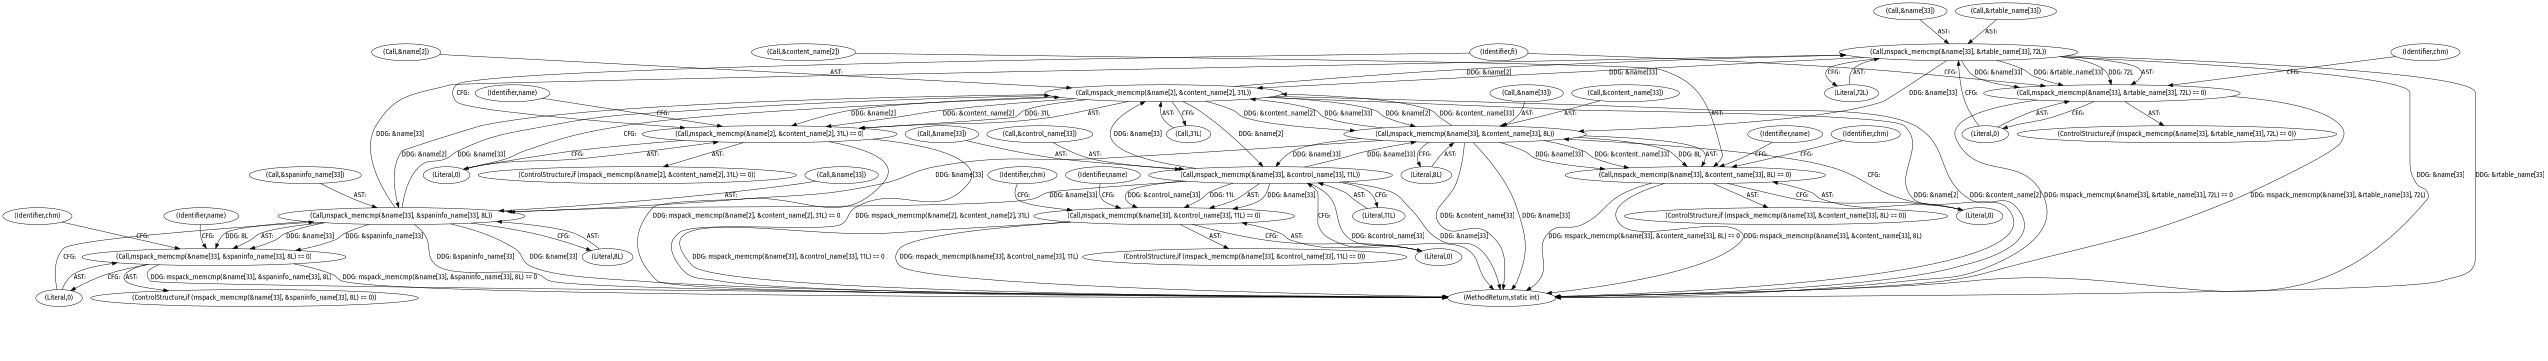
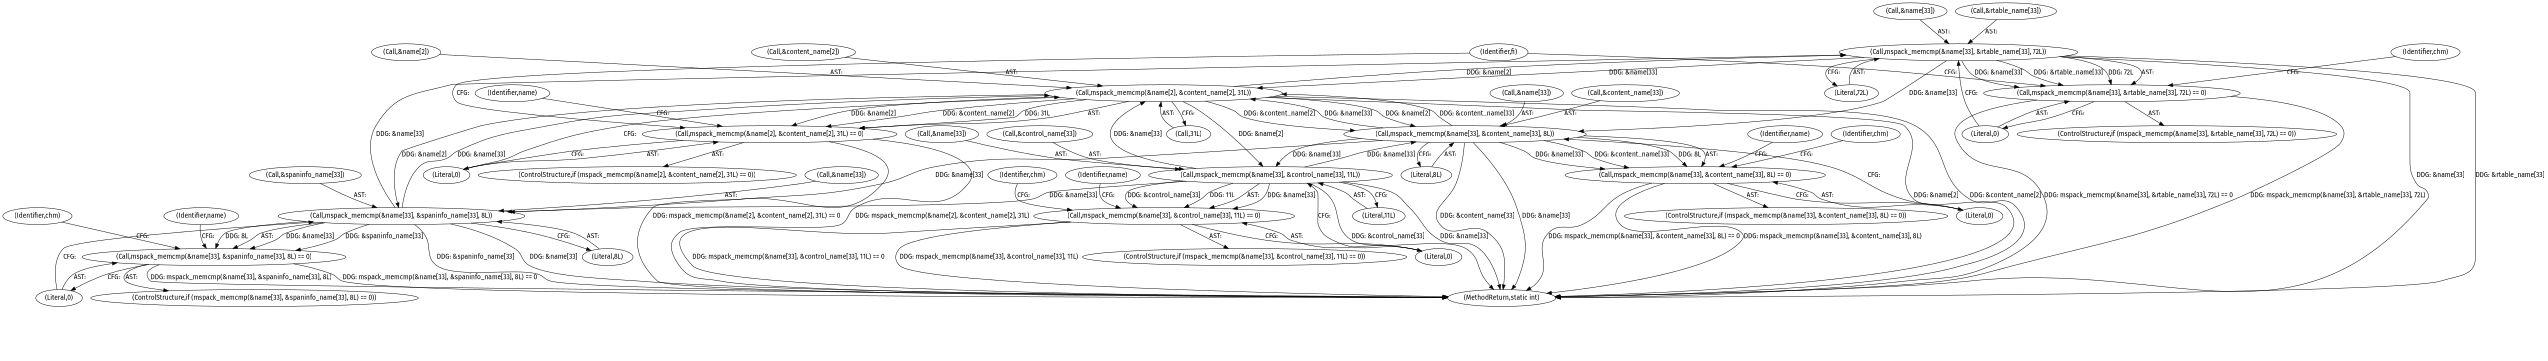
(1319, 60) -> (959, 70)
